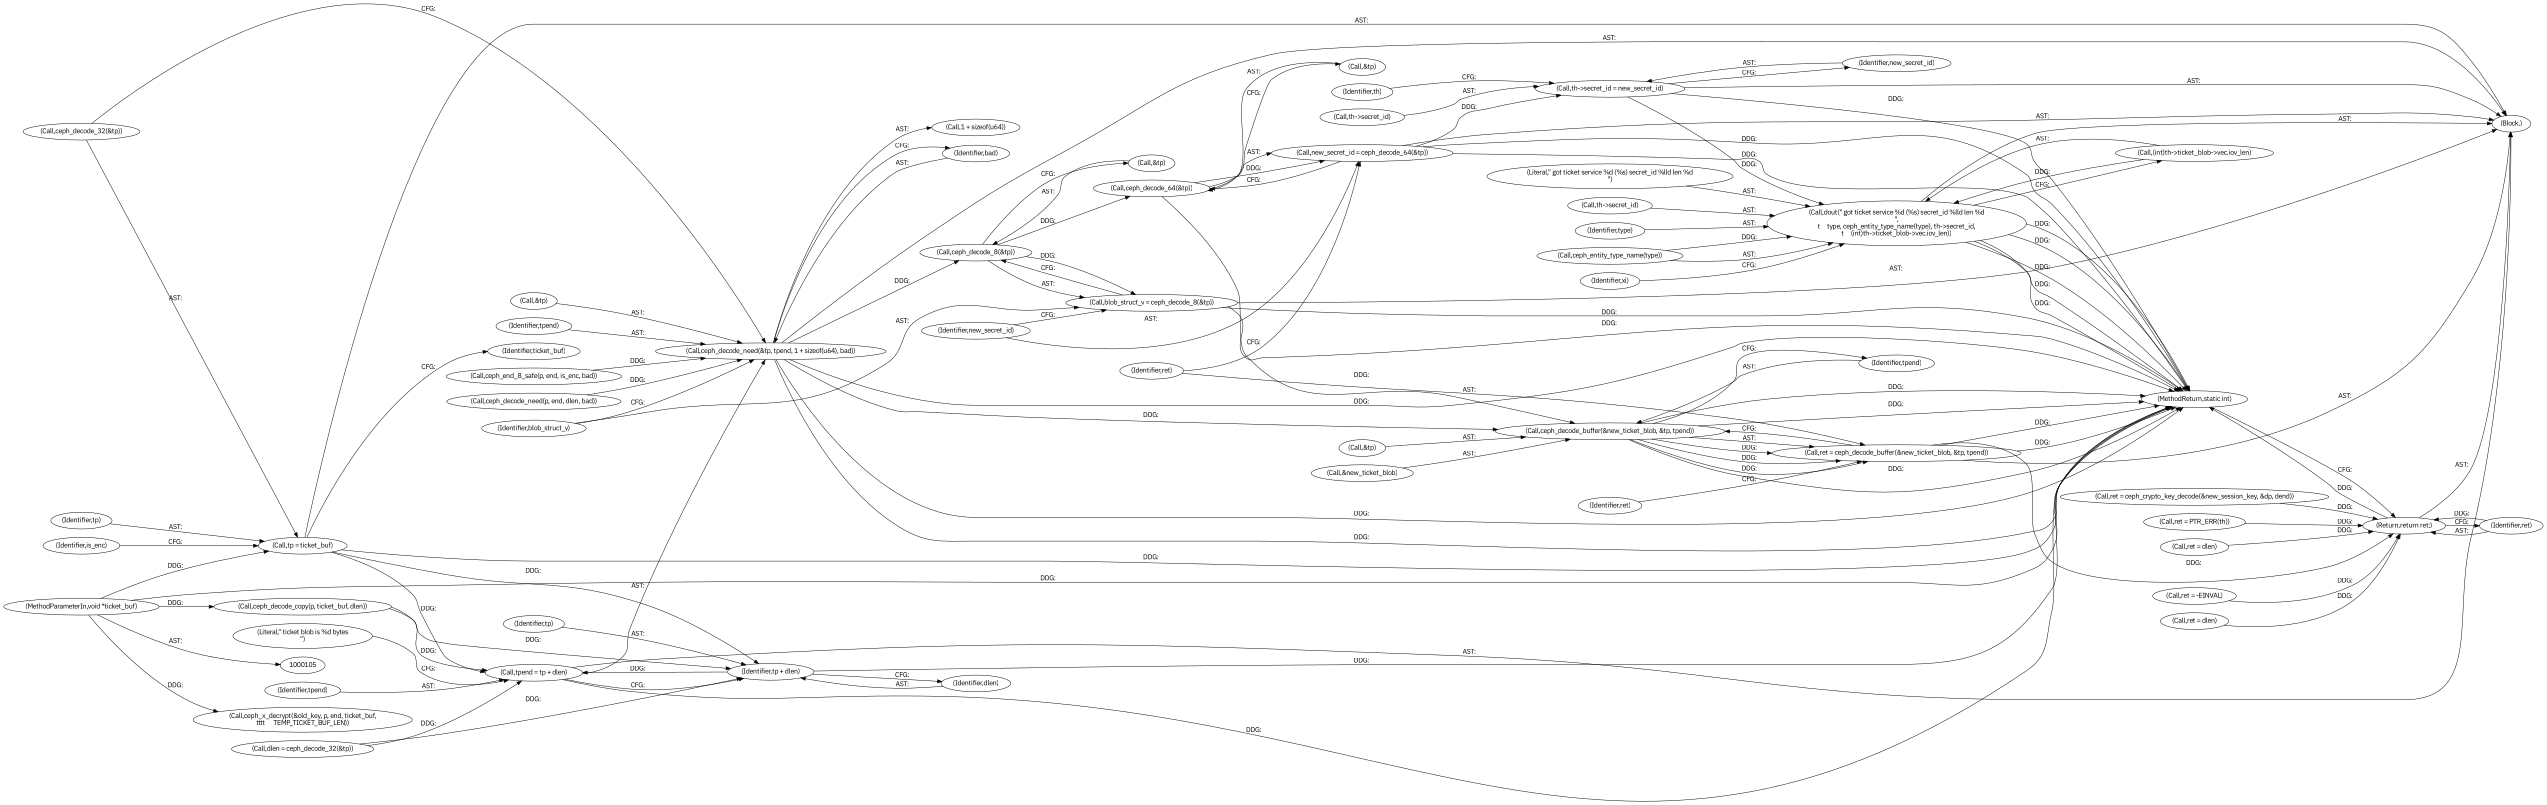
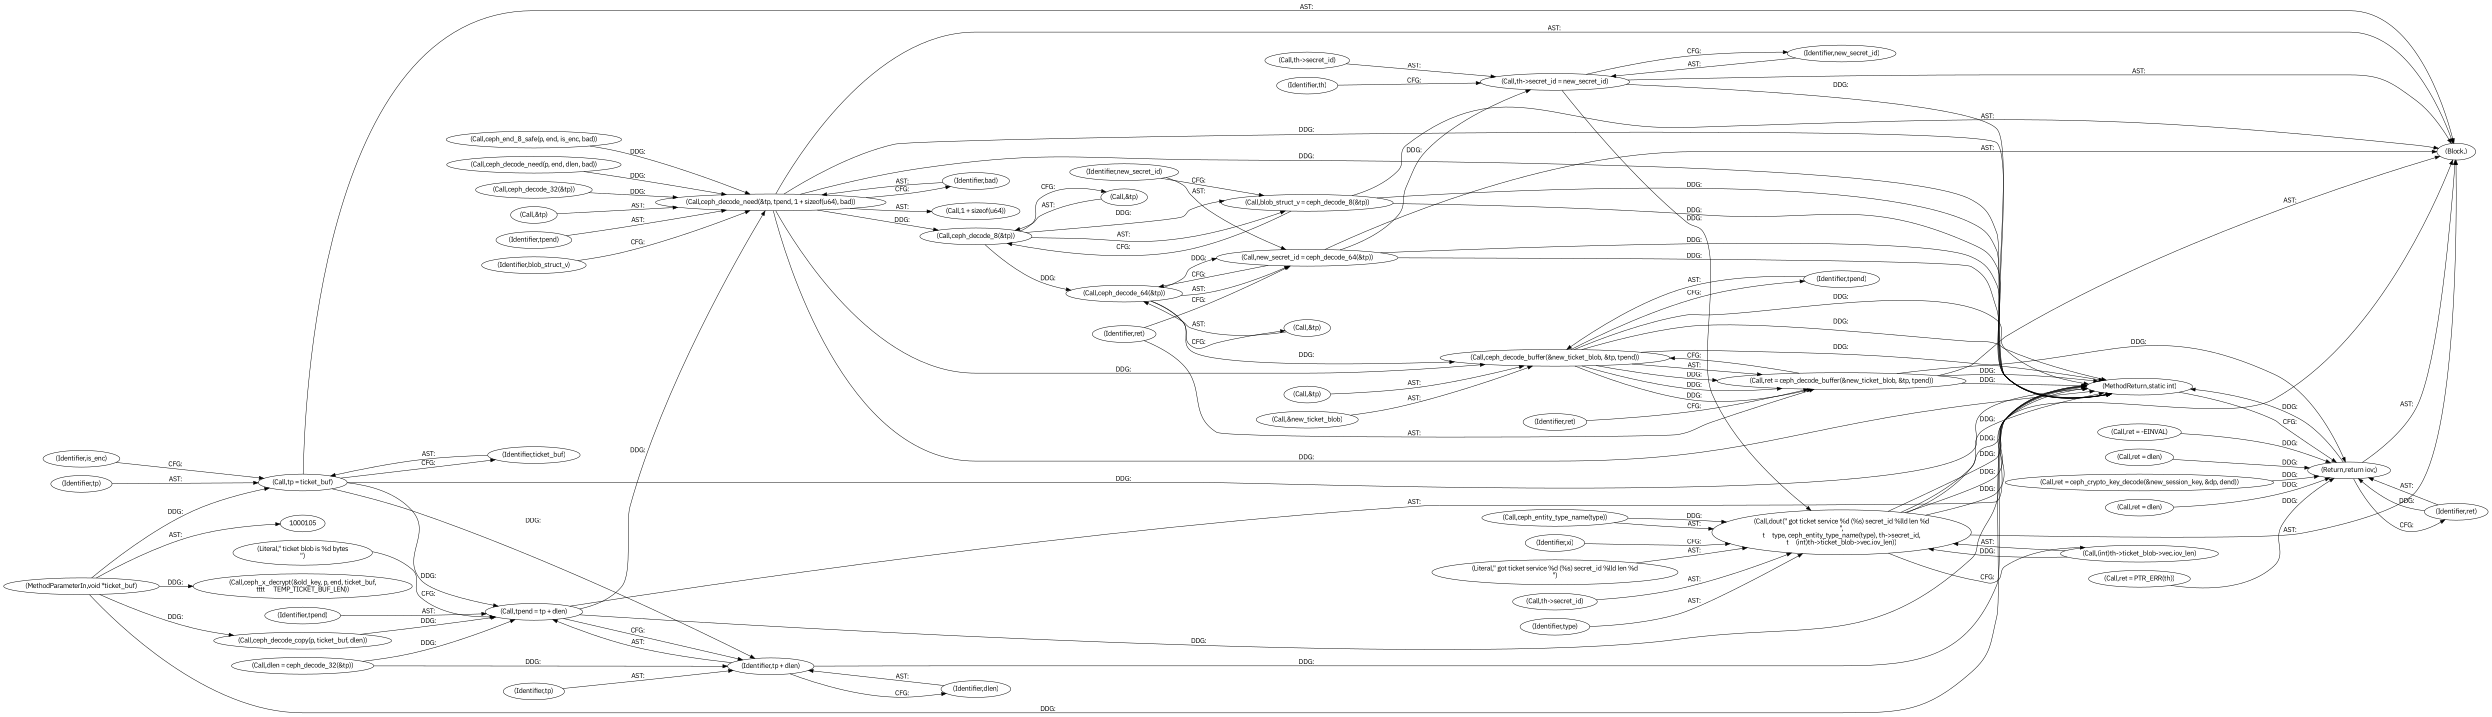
(429, 9) -> (639, 192)
(191, 337) -> (411, 461)
(827, 393) -> none
(2404, 526) -> (2349, 470)
(639, 586) -> (639, 451)
(551, 654) -> none
(639, 669) -> (639, 642)
